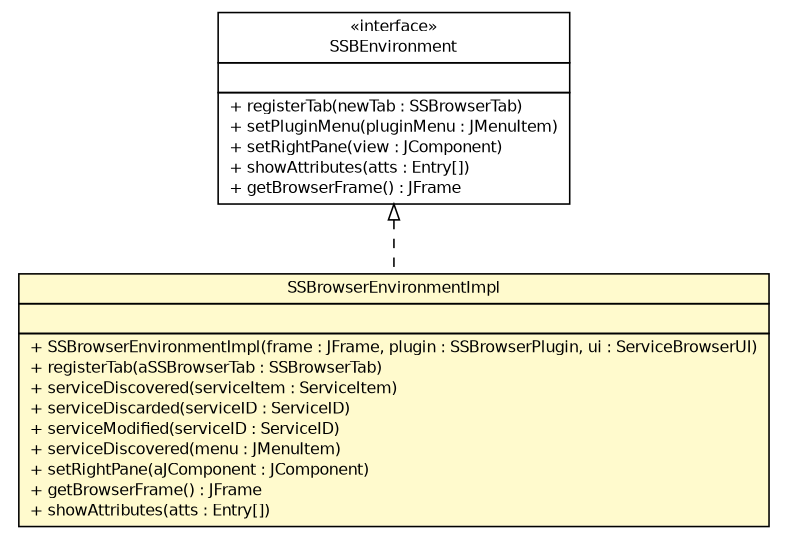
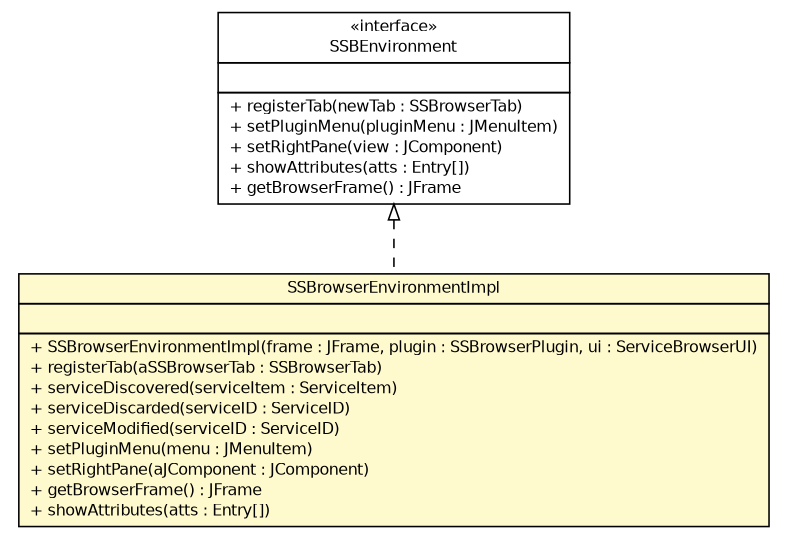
(186, 450) -> (172, 450)
